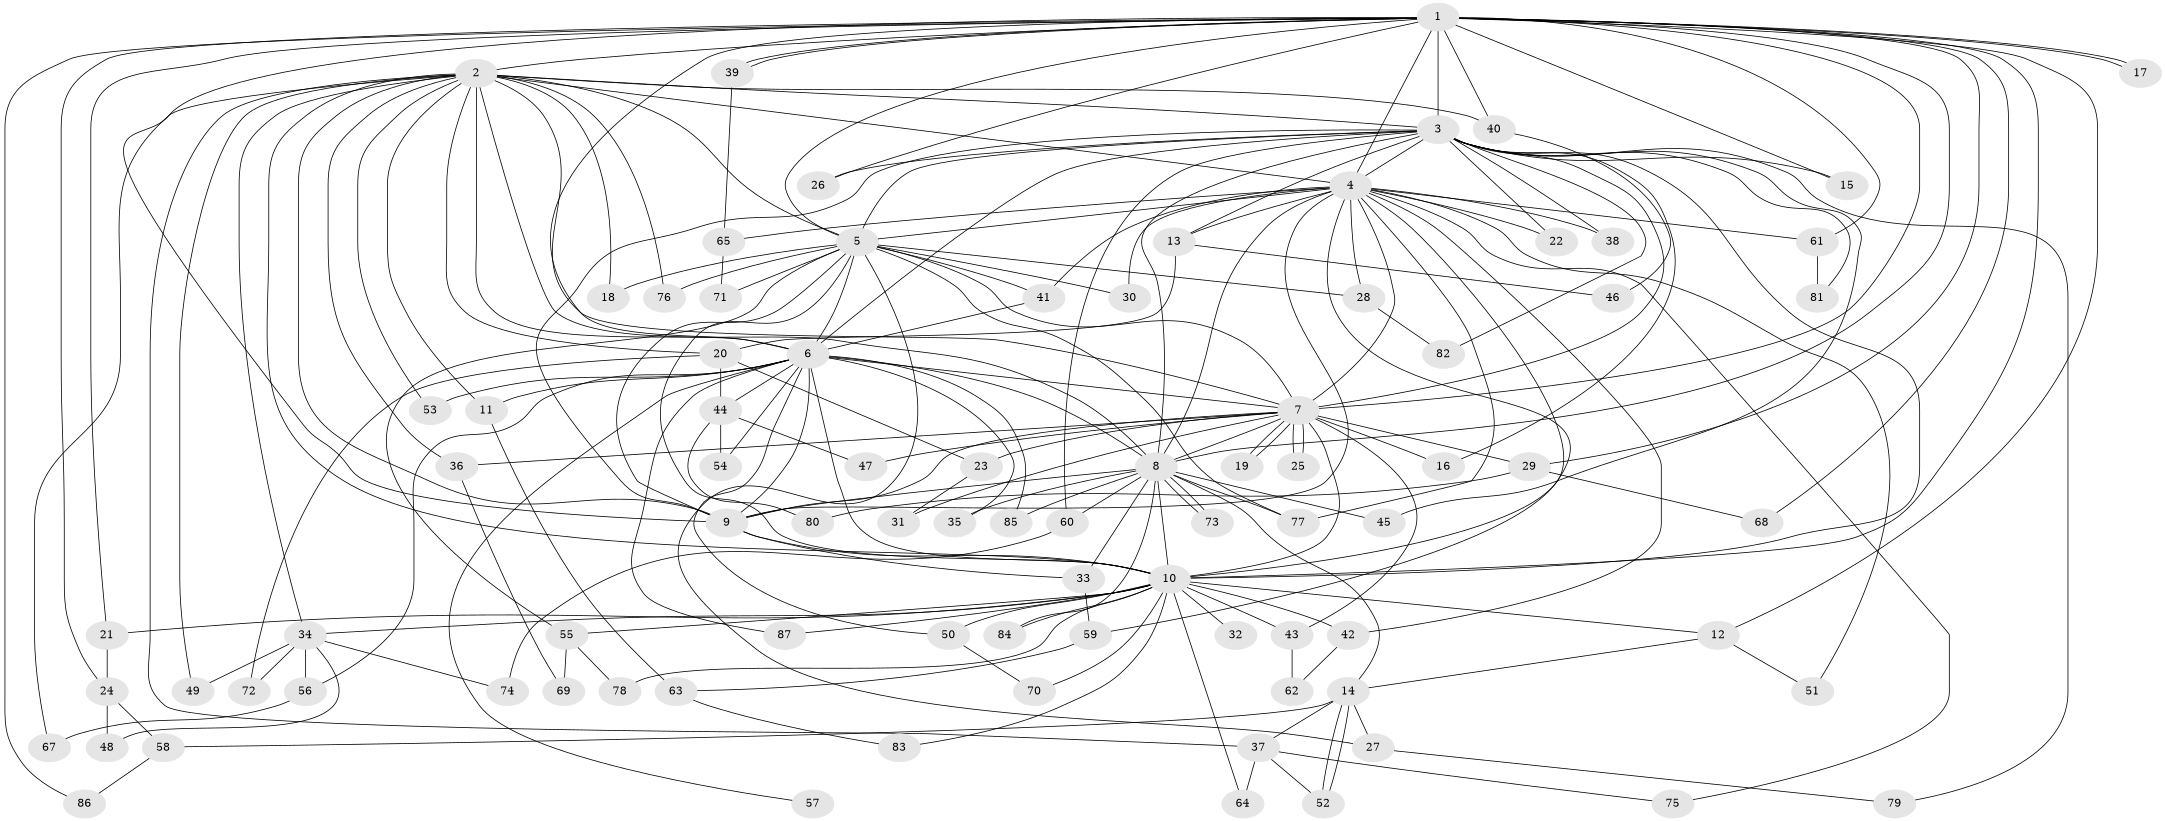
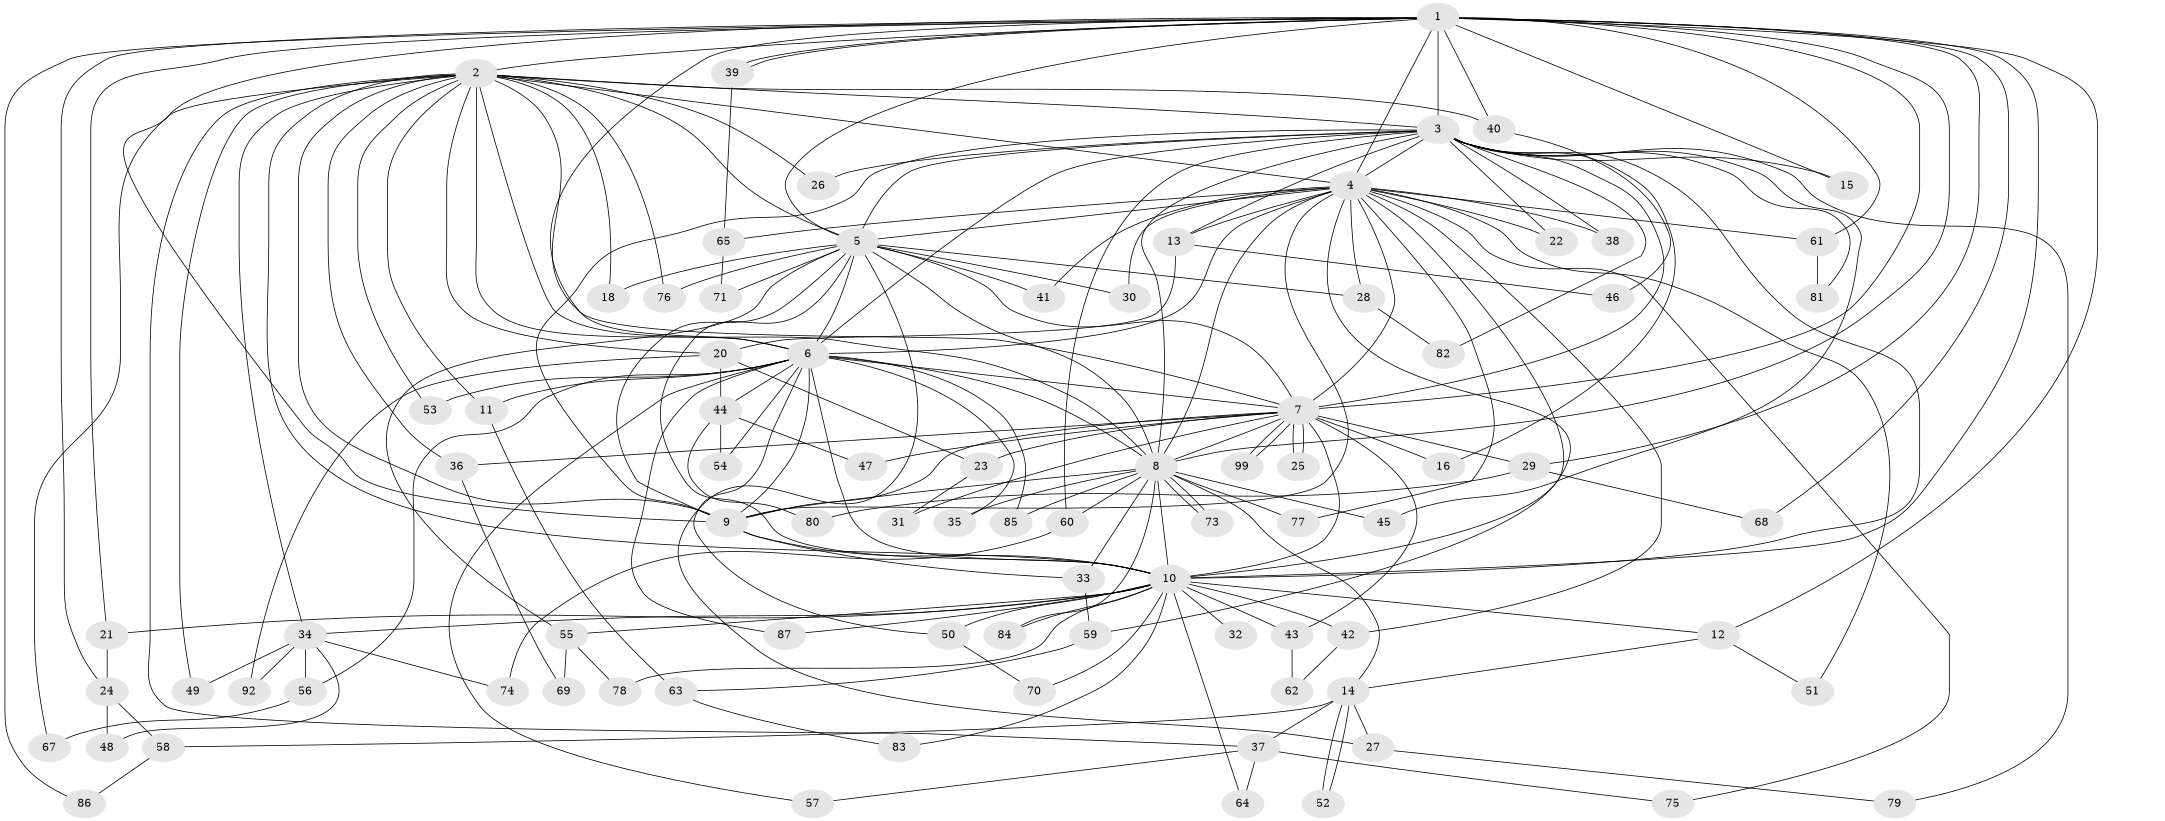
(2141, 73) -> none
(1110, 95) -> (676, 105)
(926, 326) -> (1108, 333)
(1115, 372) -> (983, 325)
(1242, 467) -> (1242, 467)
(249, 692) -> (249, 692)
(1291, 776) -> (1036, 776)
